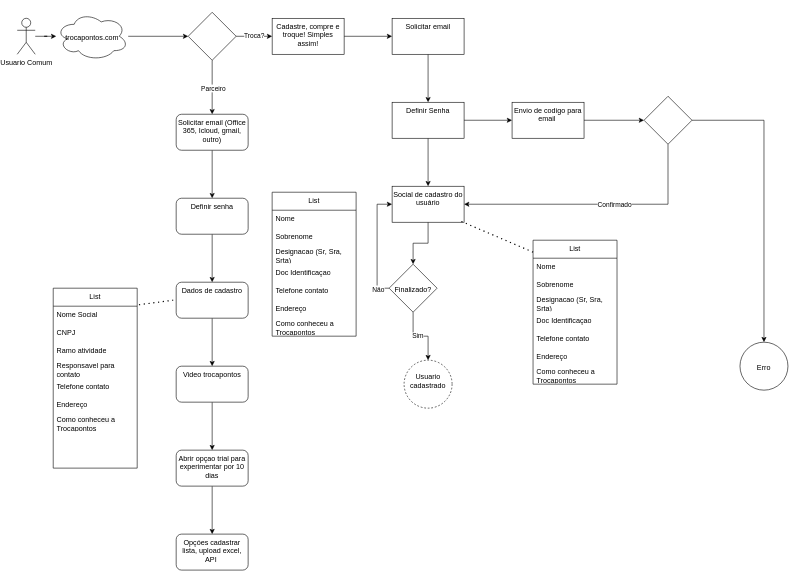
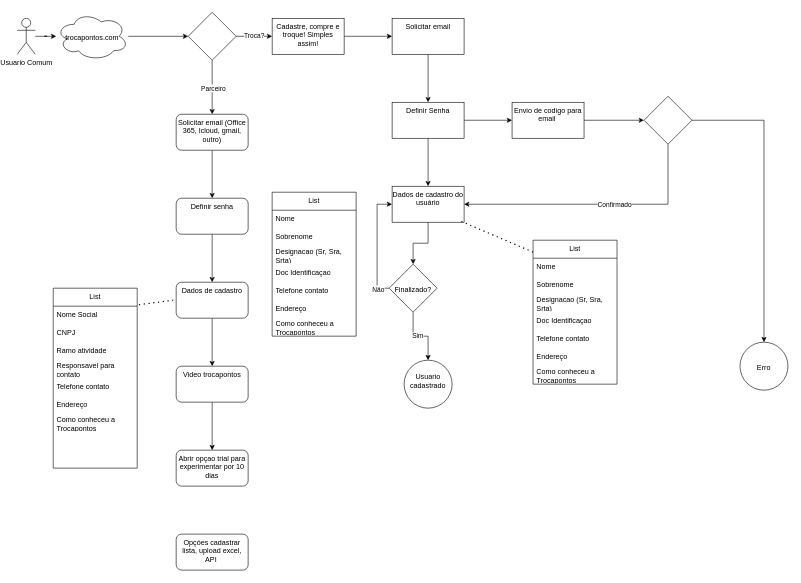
(428, 199) -> (428, 199)
(428, 384) -> (428, 384)
(212, 528) -> none
